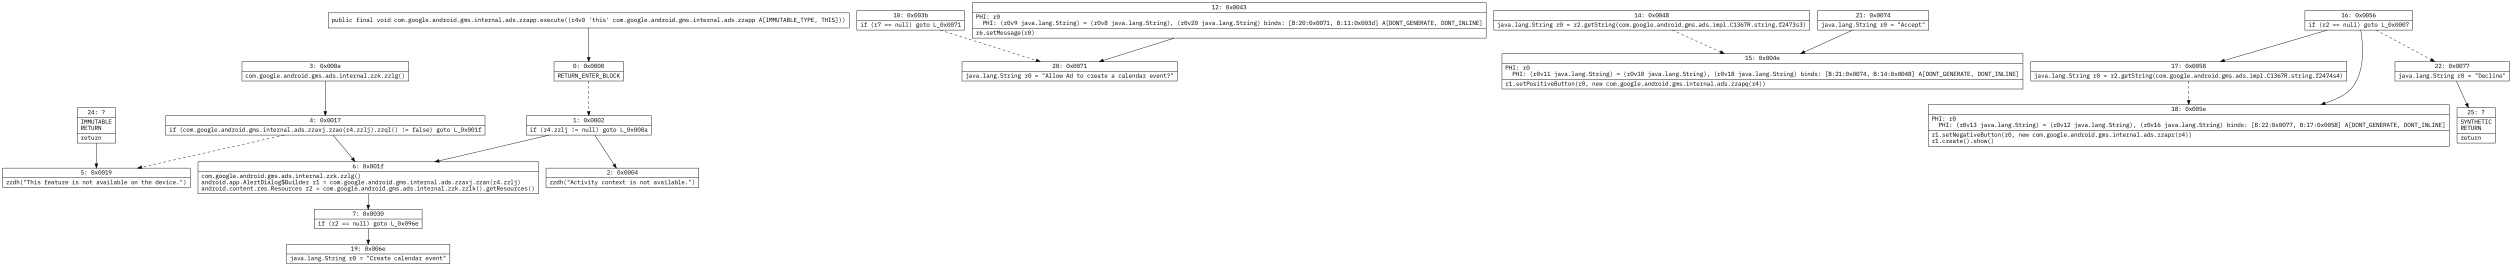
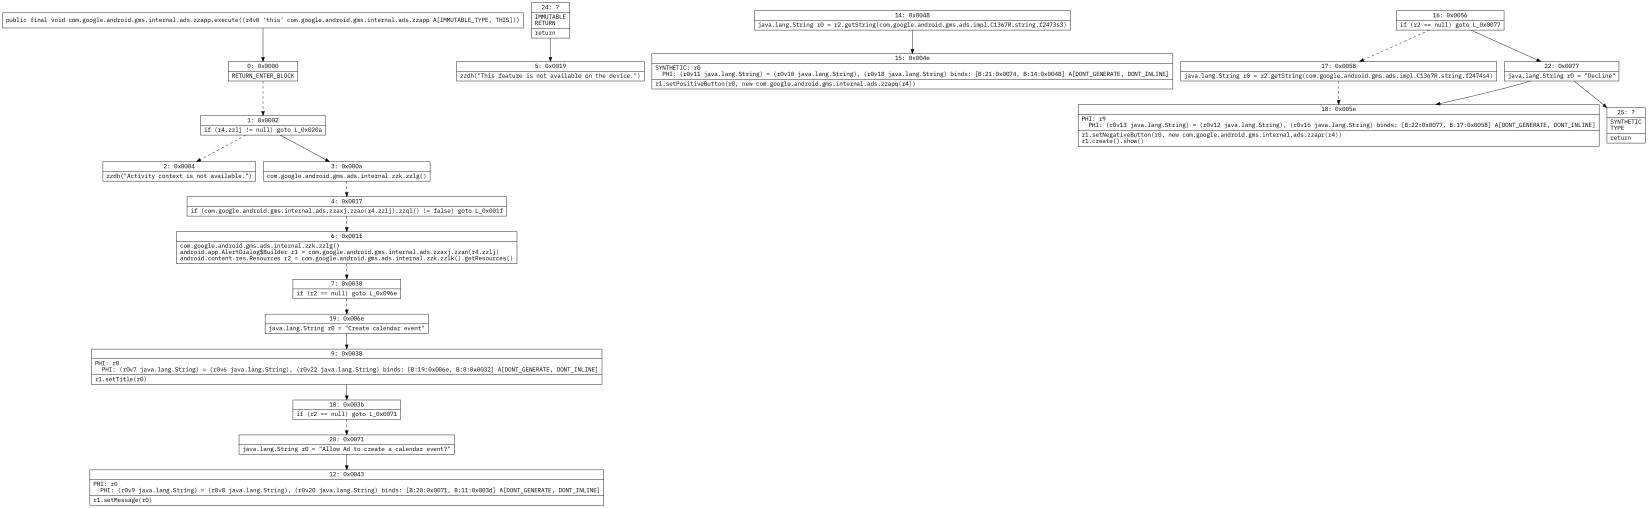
(1873, 20) -> none
(911, 25) -> (347, 414)
(2359, 25) -> (1450, 25)
(1005, 33) -> (123, 500)
(1696, 41) -> (912, 40)
(2276, 45) -> (1396, 45)
(2404, 45) -> (1504, 45)
(1139, 49) -> (347, 460)
(1519, 68) -> (680, 68)
(2359, 75) -> (1485, 93)
(325, 96) -> (347, 187)
(1946, 119) -> (1096, 119)
(2471, 128) -> (1617, 128)
(589, 130) -> (263, 130)
(343, 147) -> (347, 222)
(494, 148) -> (303, 147)
(604, 150) -> (223, 147)
(213, 151) -> none
(368, 199) -> (347, 269)
(368, 234) -> (347, 304)
none -> (347, 367)
